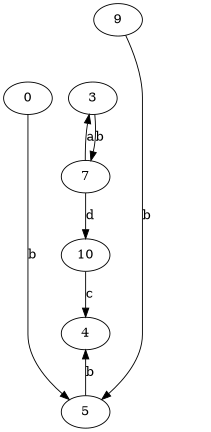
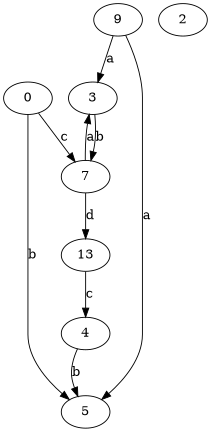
none -> (183, 20)
none -> (107, 55)
none -> (54, 134)
(147, 216) -> (147, 216)
(86, 255) -> (86, 255)
(86, 377) -> (72, 368)
